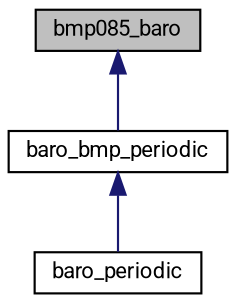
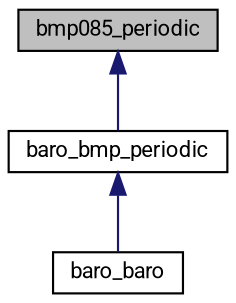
(118, 30) -> (118, 30)
(118, 273) -> (118, 273)
